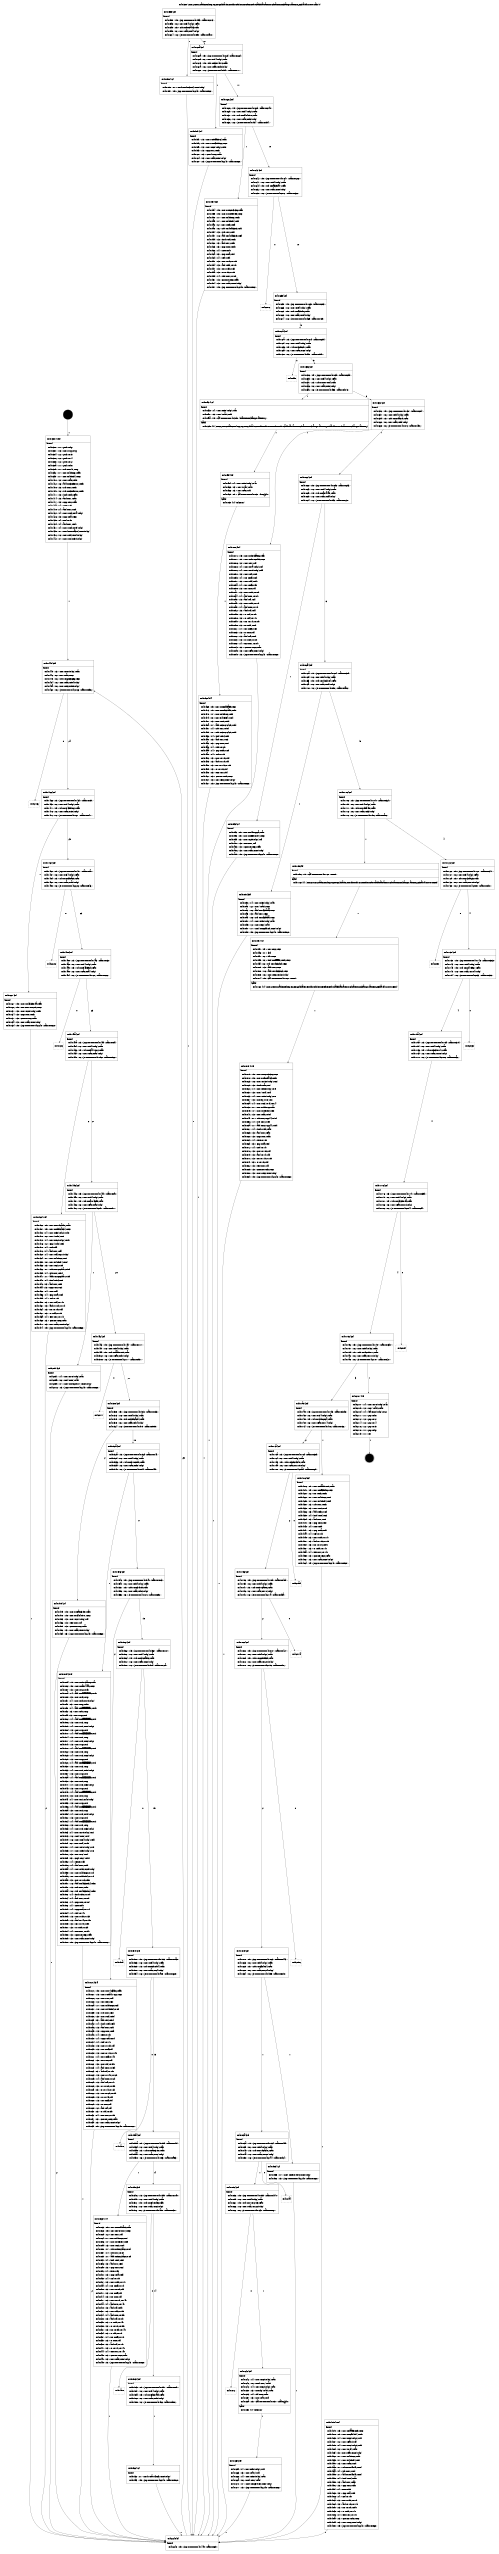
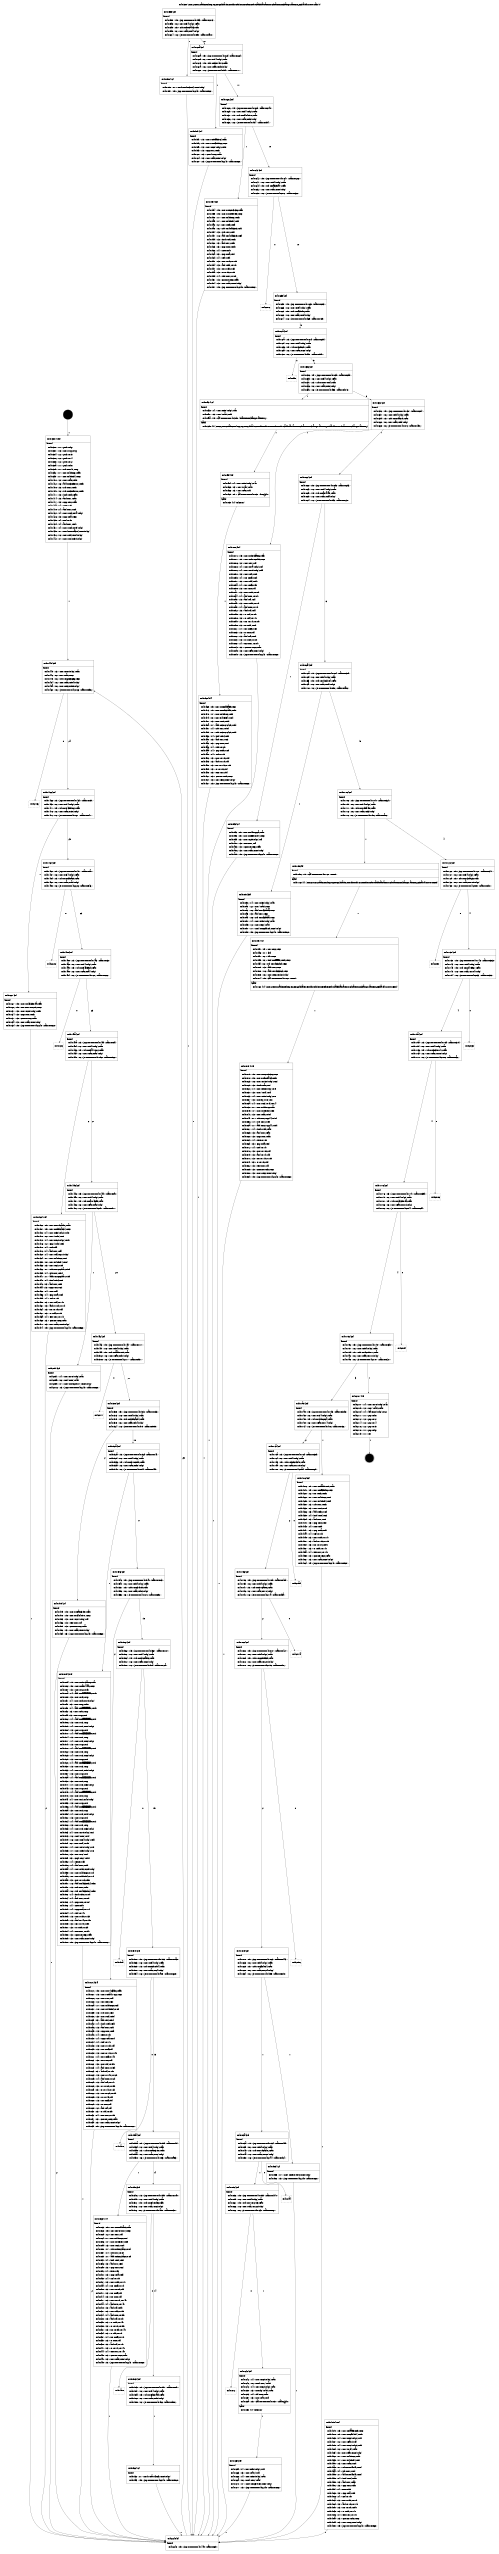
none -> (435, 1197)
